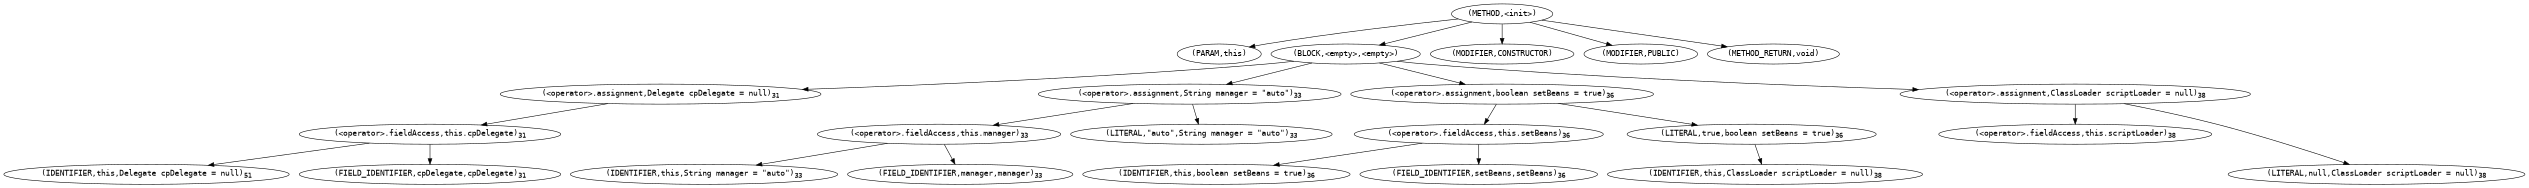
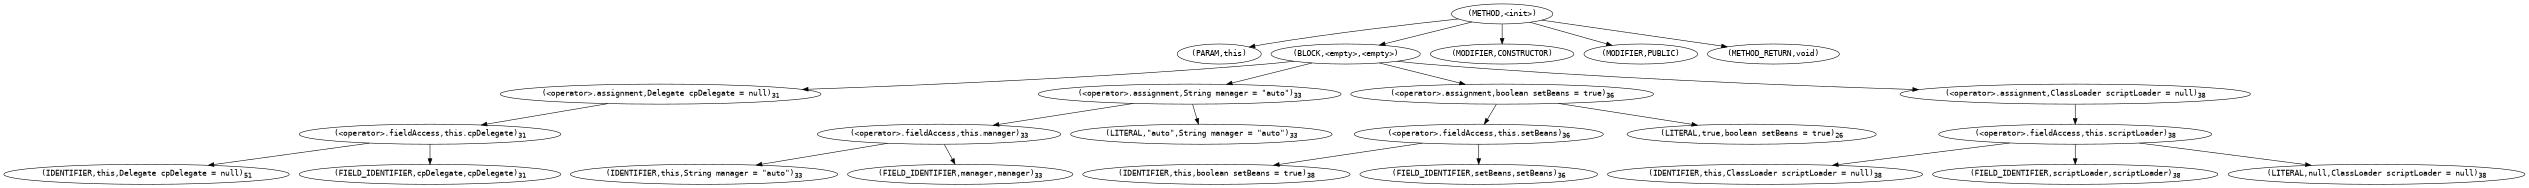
(2235, 129) -> (2222, 154)
(1839, 133) -> (1839, 133)
(1757, 152) -> (1924, 154)
(1311, 173) -> (1311, 173)
none -> (2075, 174)
